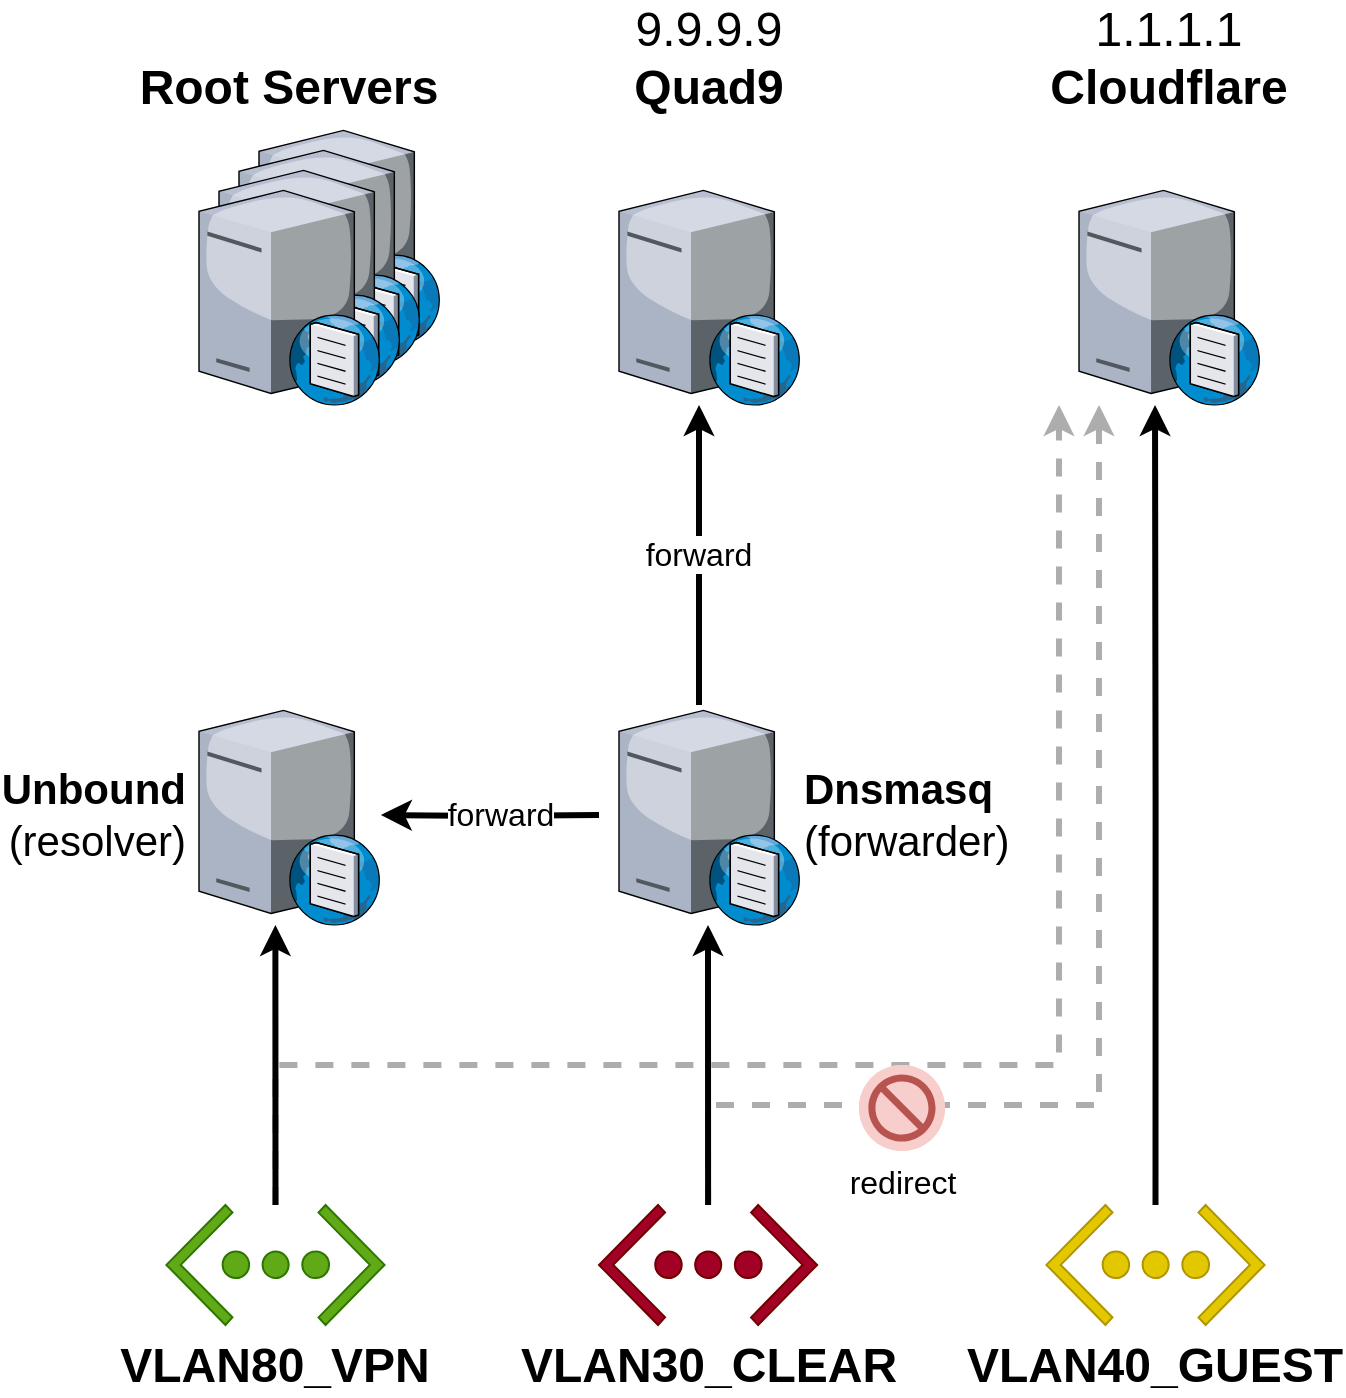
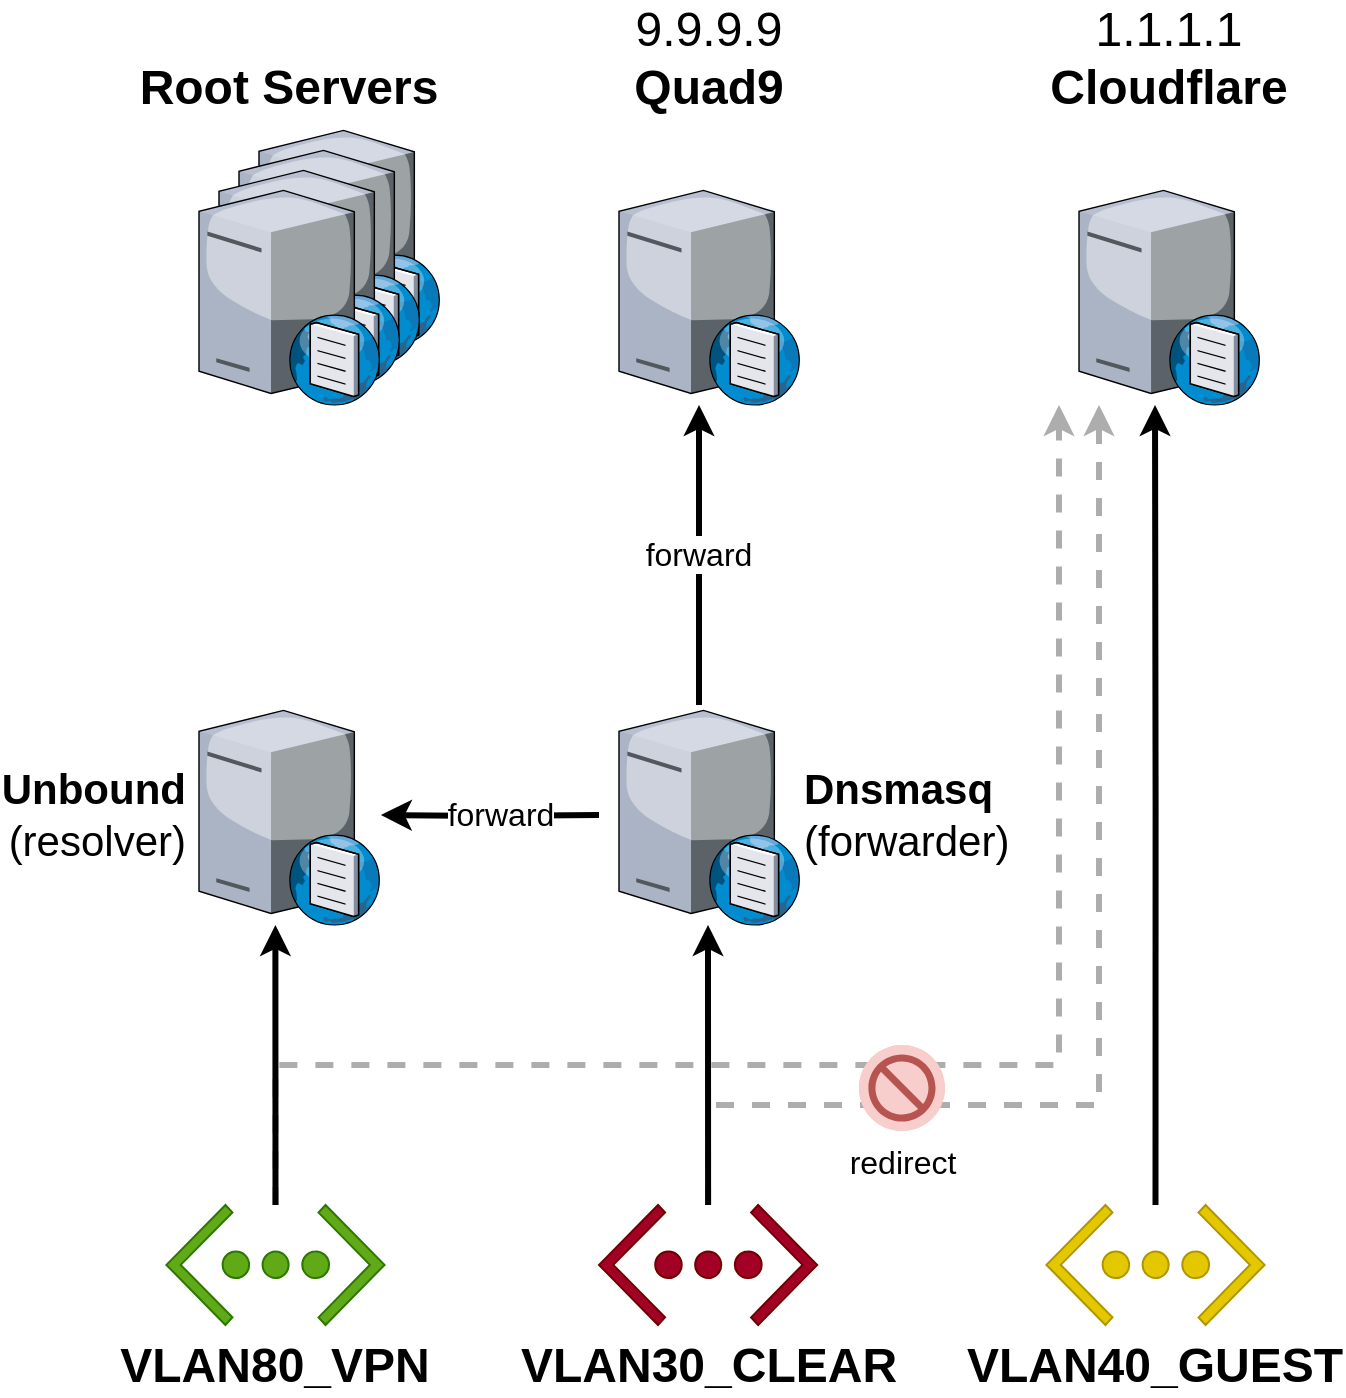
(902, 1108) -> (902, 1088)
